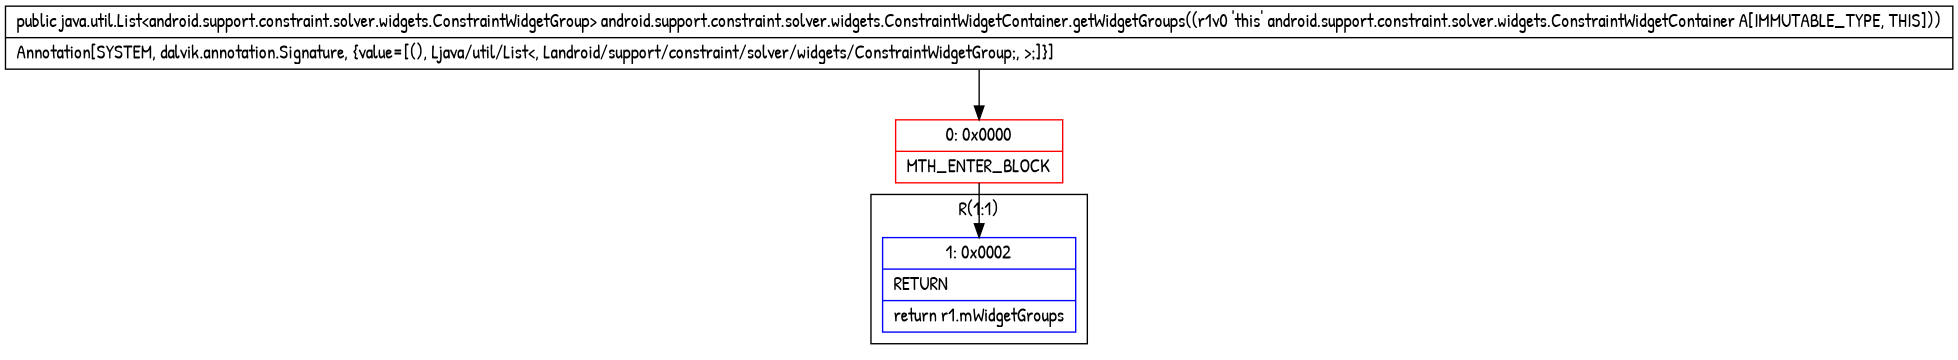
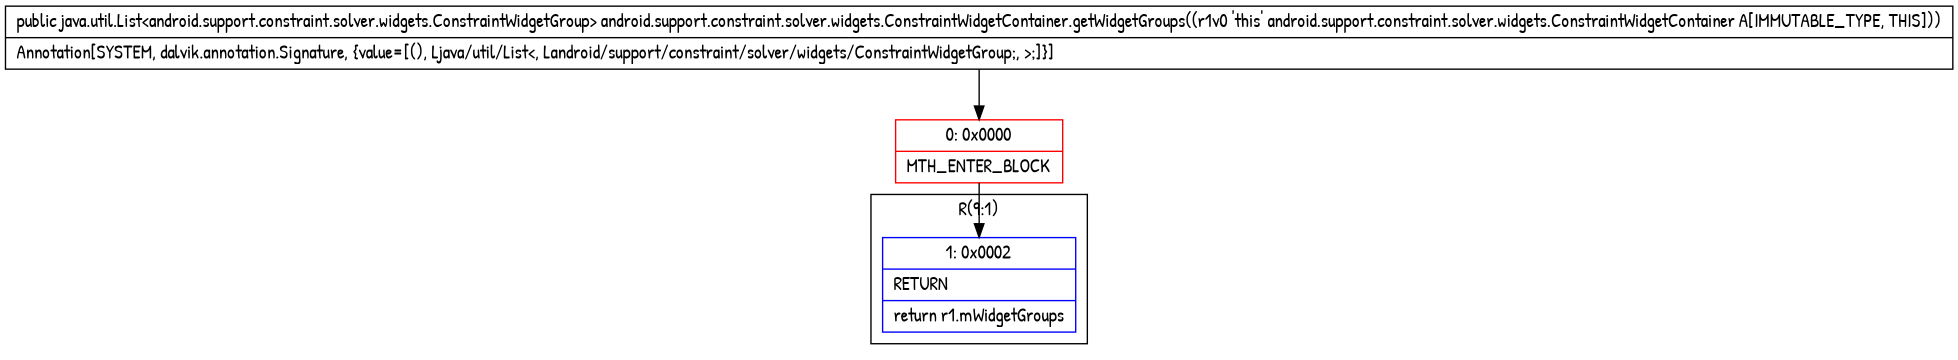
(979, 210) -> (979, 210)
